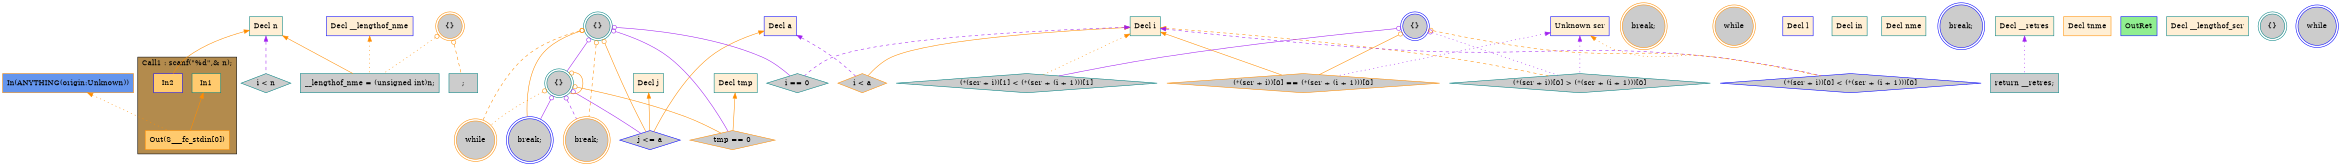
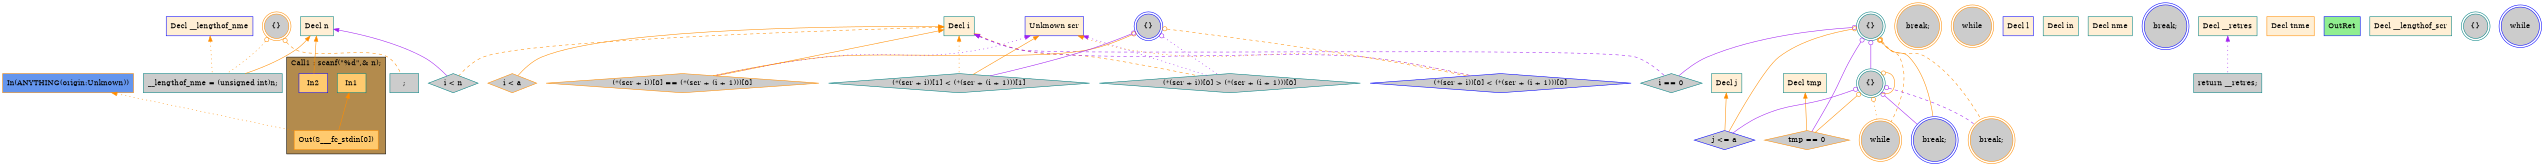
(780, 26) -> none
none -> (695, 37)
(266, 58) -> (396, 45)
none -> (999, 59)
